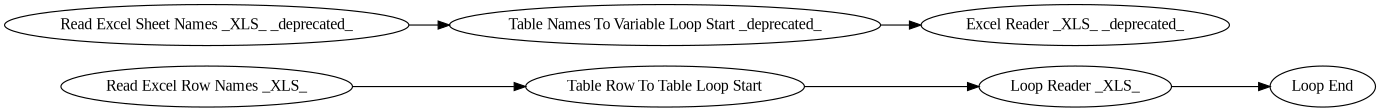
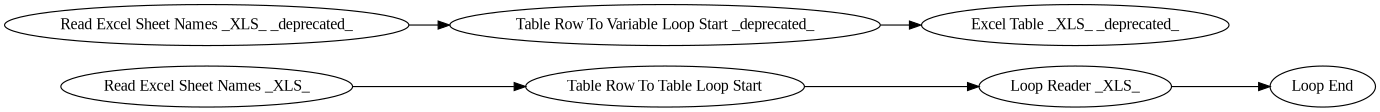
(665, 25) -> (665, 25)
(1075, 25) -> (1075, 25)
(207, 87) -> (207, 87)
